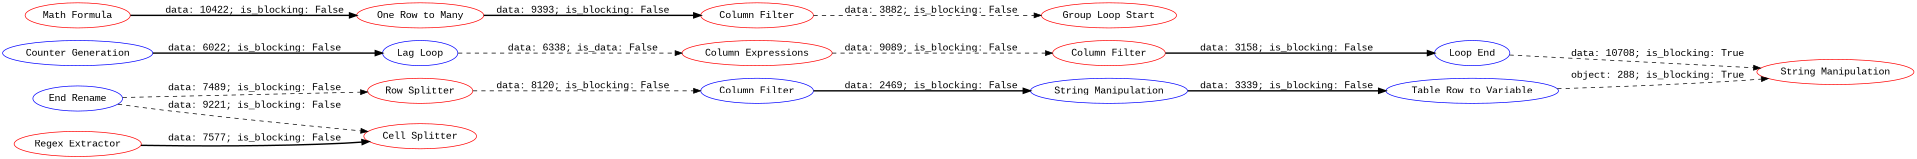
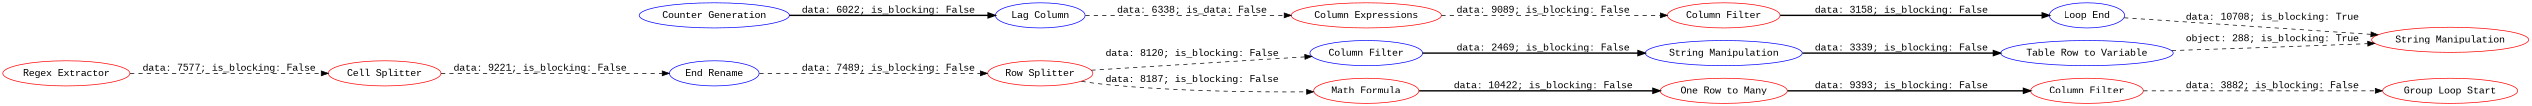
(420, 53) -> (1040, 15)
none -> (1194, 90)
(239, 119) -> (552, 73)
(251, 146) -> (225, 73)
